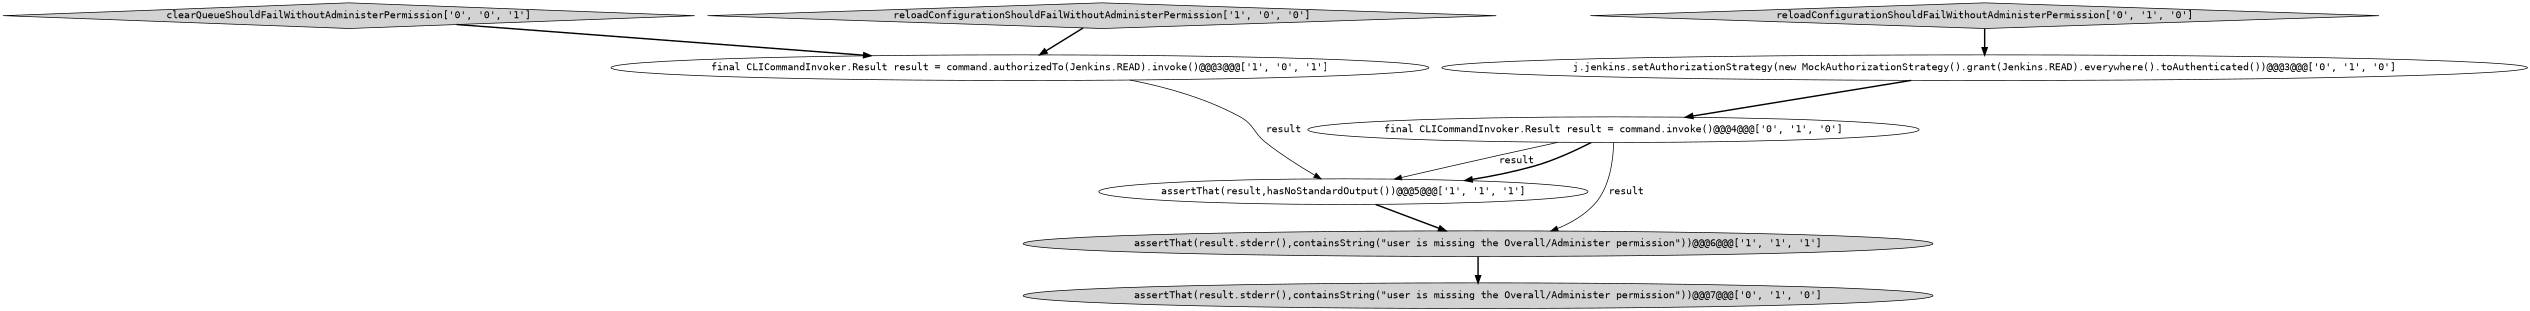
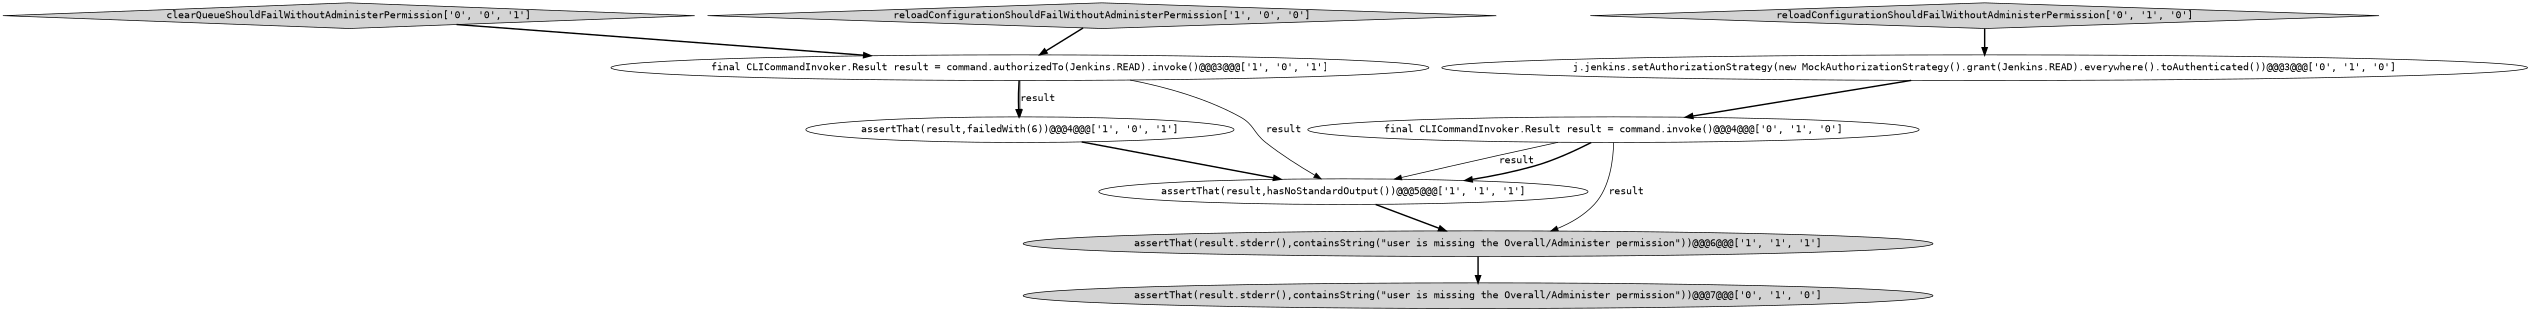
none -> (1020, 130)
